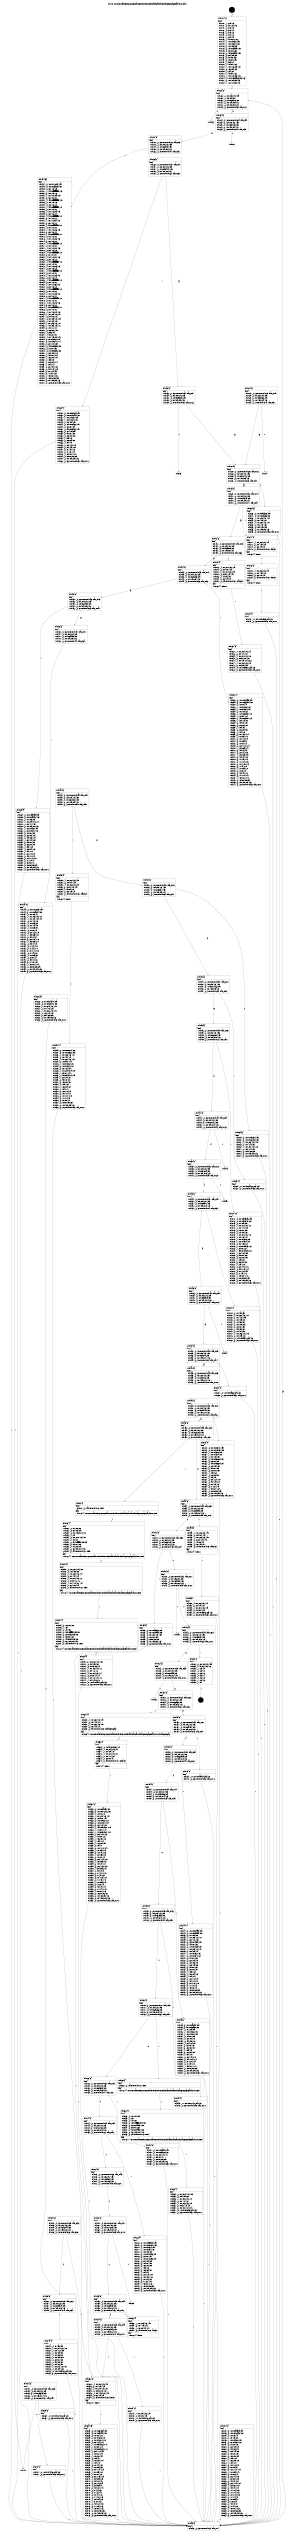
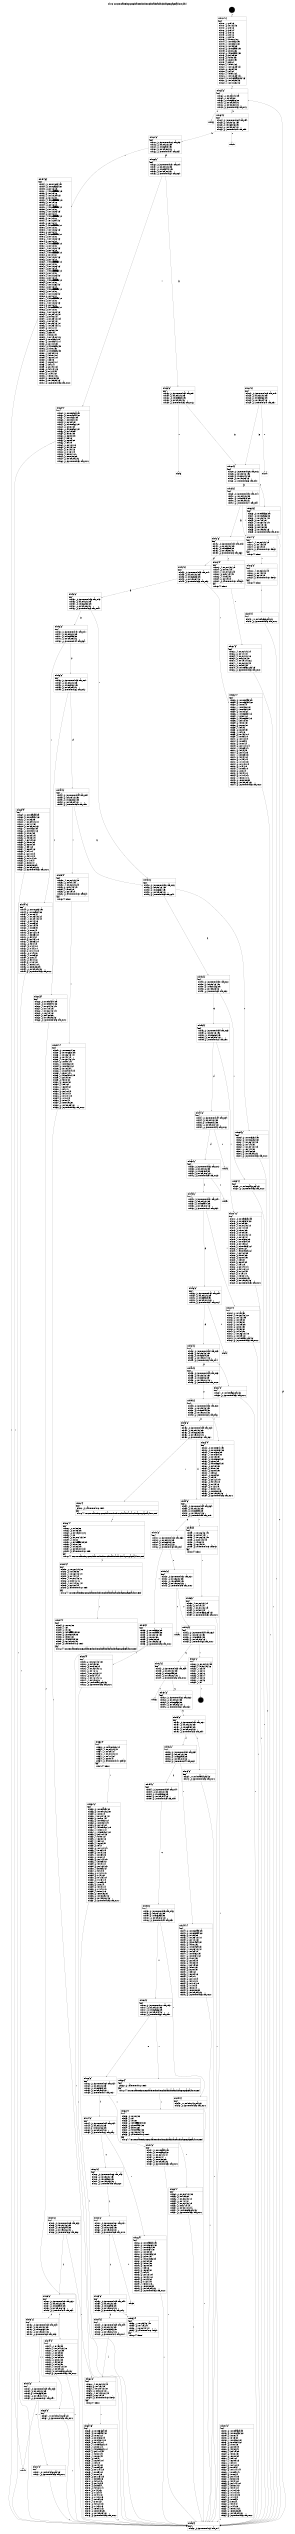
none -> (165, 155)
none -> (71, 683)
(40, 700) -> (99, 752)
(199, 1249) -> (204, 1248)
none -> (203, 1391)
(101, 1560) -> (102, 1561)
(96, 1653) -> (130, 1656)
(125, 1725) -> none
(193, 2047) -> none
(107, 2264) -> (110, 2265)
none -> (42, 2327)
(144, 2415) -> none
